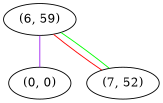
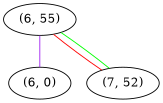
(40, 19) -> (40, 19)
(40, 83) -> (40, 83)
